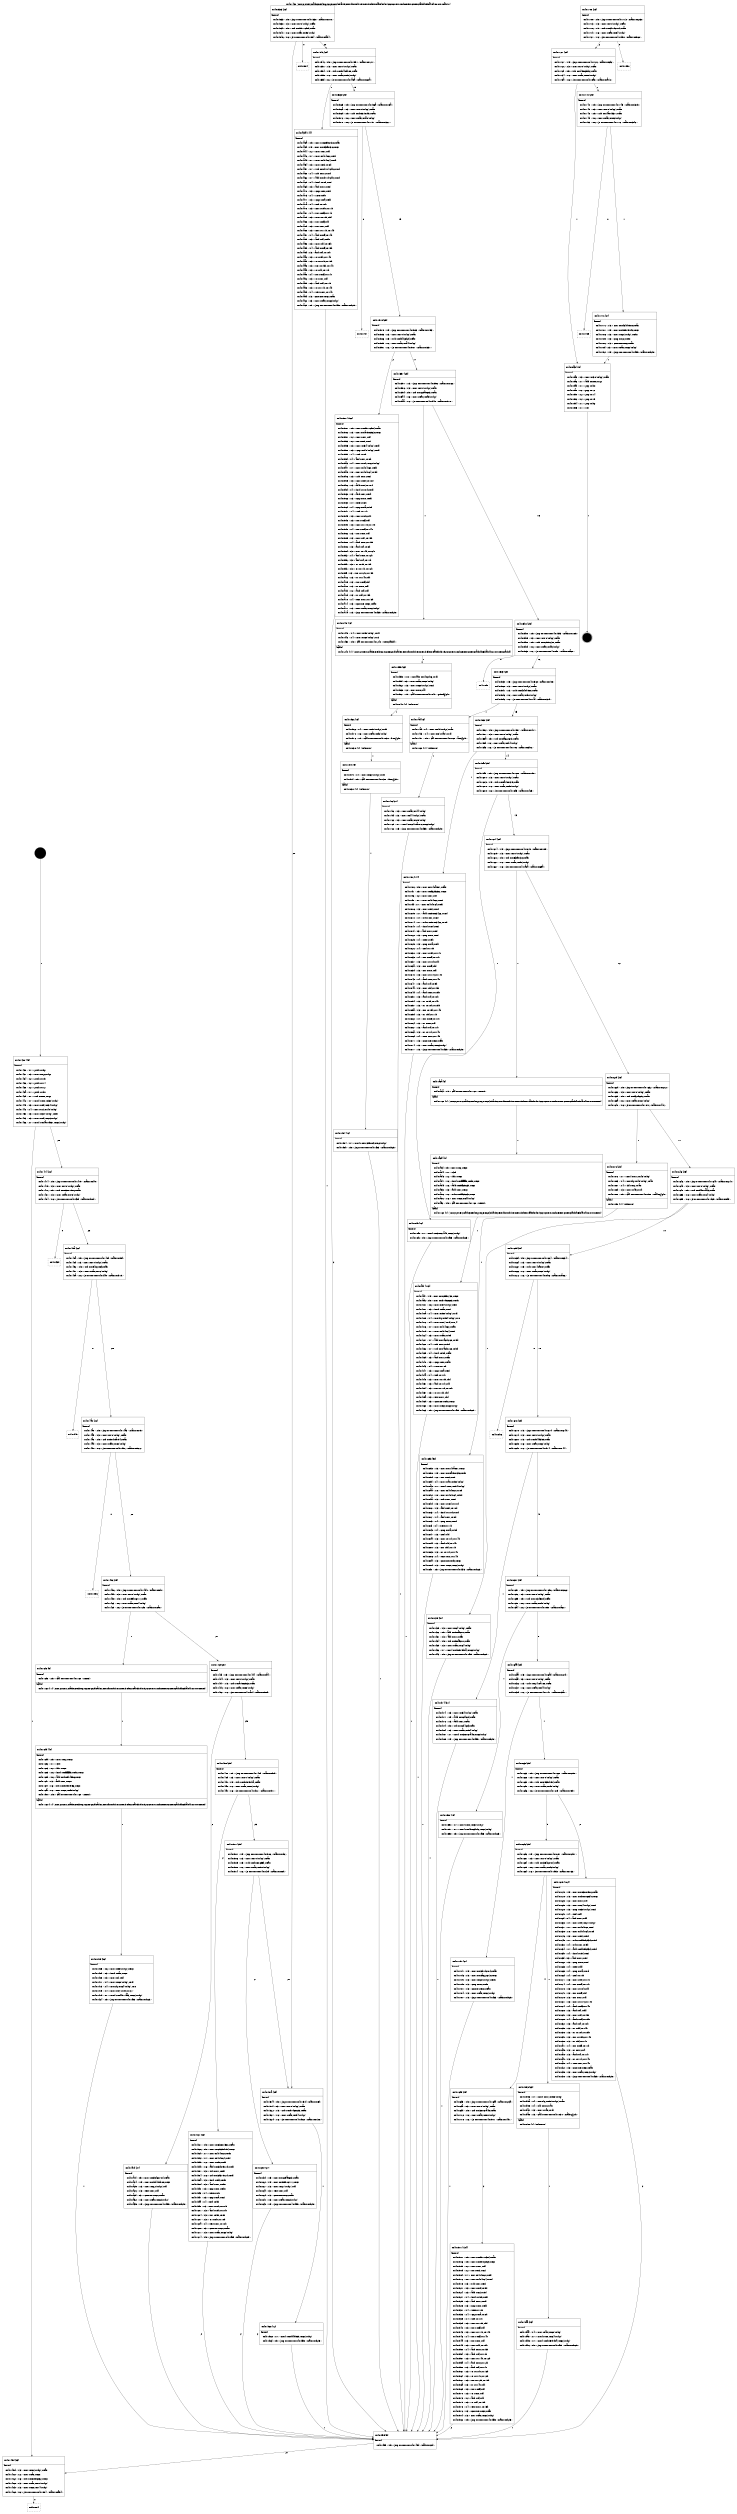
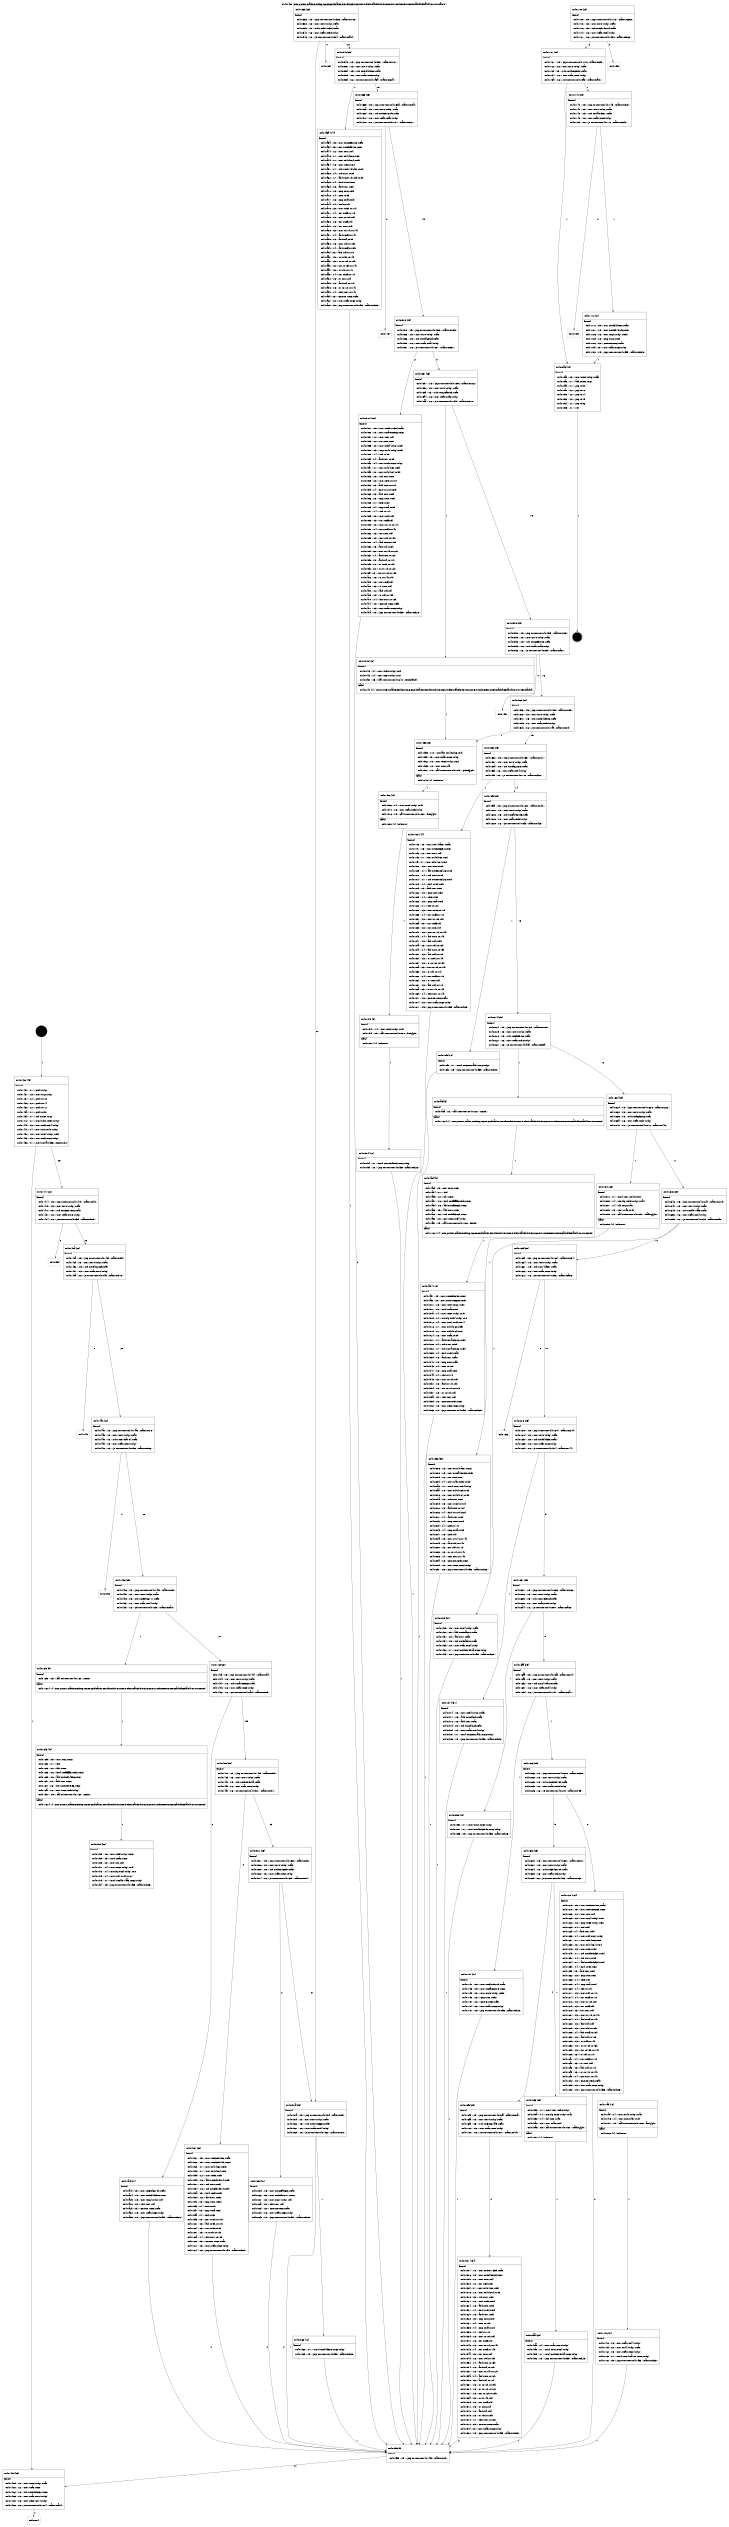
(485, 711) -> (494, 735)
(92, 2332) -> (287, 2325)
